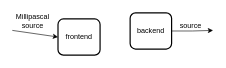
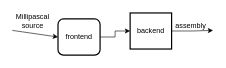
(191, 26) -> (191, 26)
none -> (117, 31)
(151, 31) -> (151, 31)
